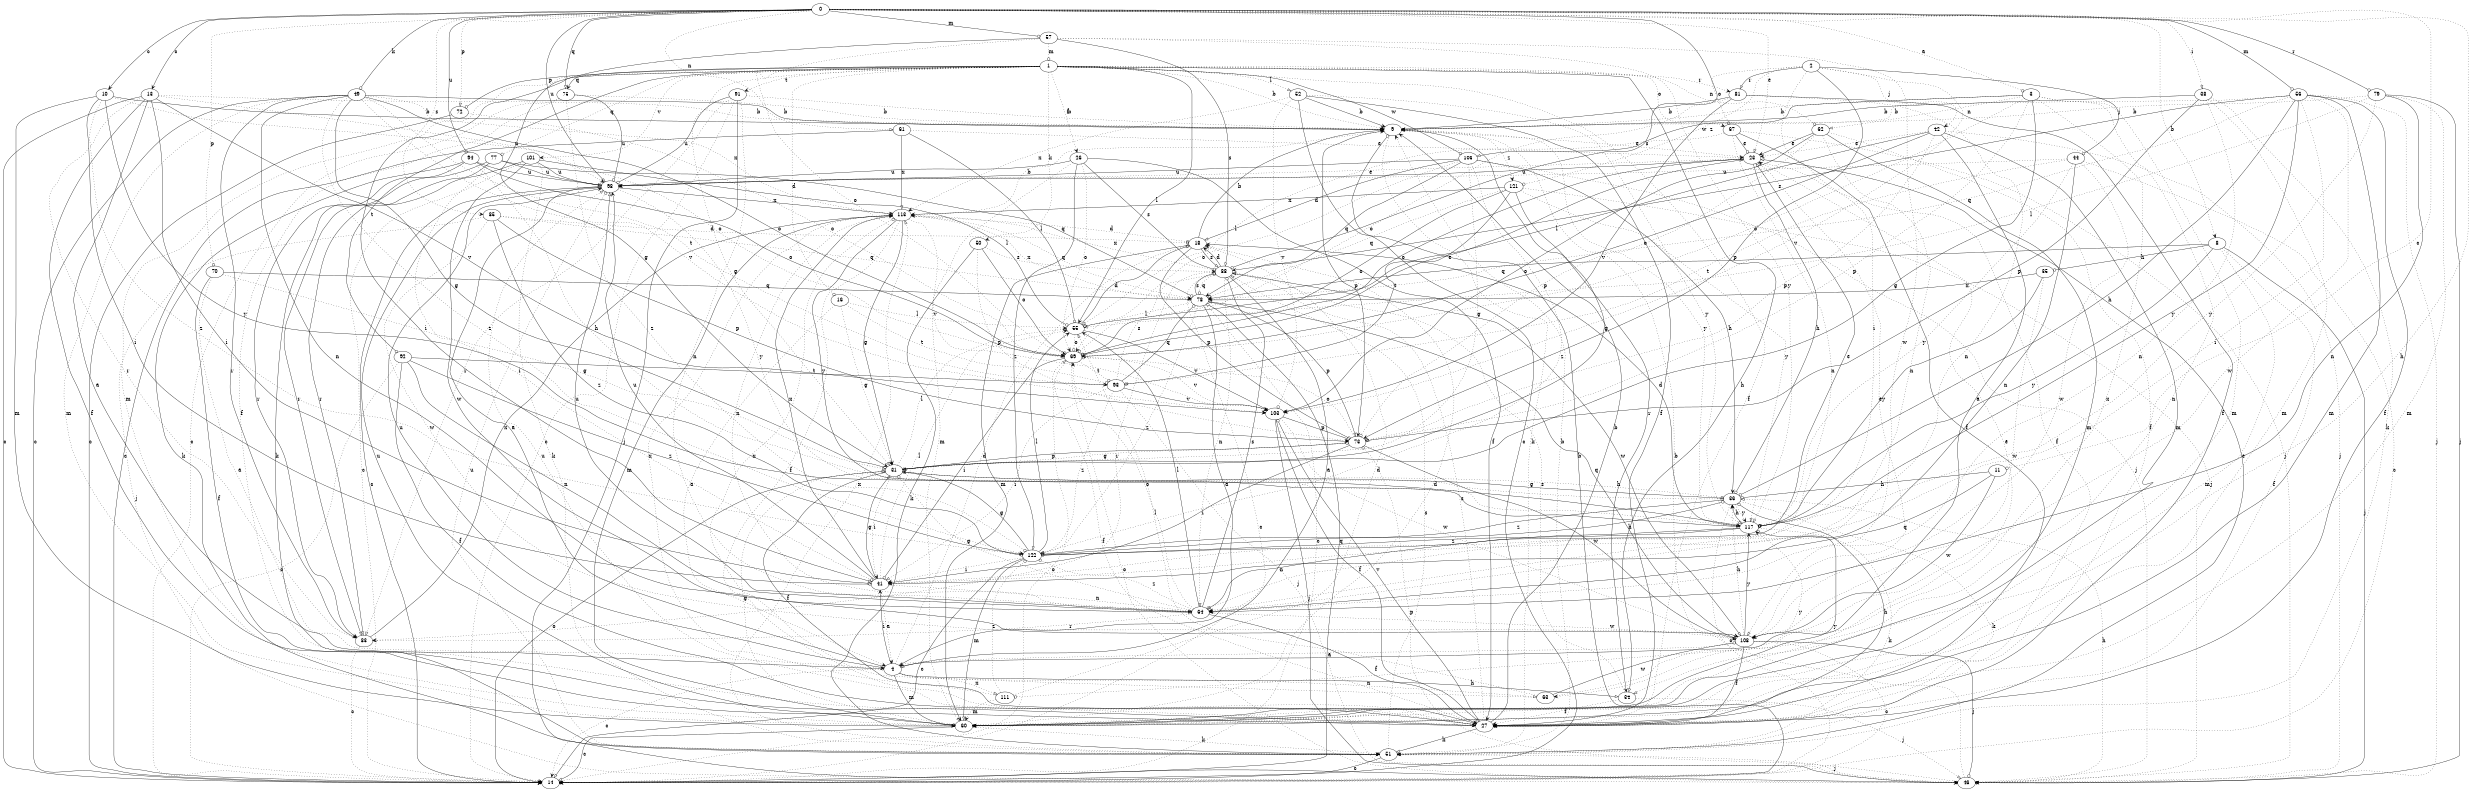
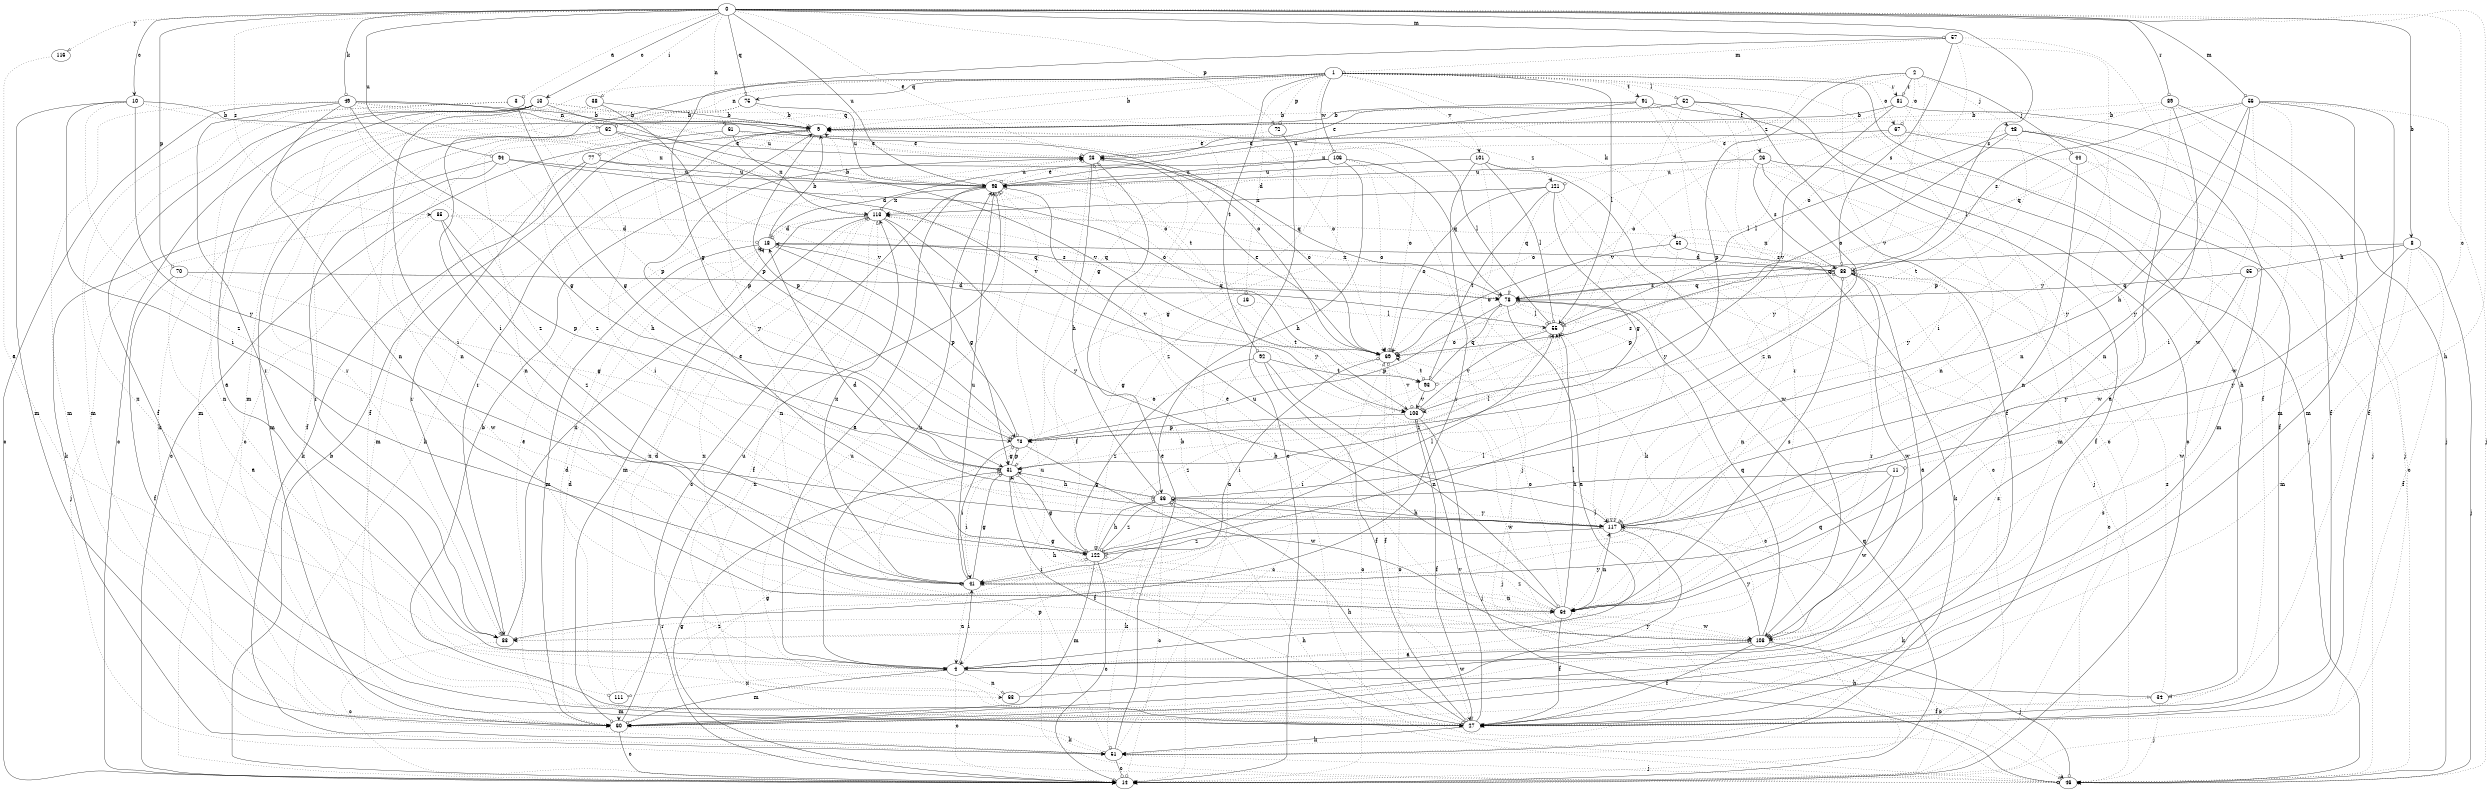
(1834, 21) -> (2142, 21)
(398, 22) -> (282, 18)
none -> (61, 55)
(751, 69) -> (1298, 93)
(2377, 95) -> (2170, 102)
(1789, 111) -> none
none -> (1354, 115)
(1937, 130) -> (2014, 130)
none -> (1186, 144)
(1407, 175) -> (1027, 169)
(1525, 272) -> (1036, 272)
(1967, 286) -> (2125, 286)
(1629, 339) -> (521, 300)
(991, 430) -> (649, 553)
none -> (370, 477)
(1737, 569) -> (1374, 610)
(554, 627) -> (682, 627)
(1674, 658) -> (1595, 576)
